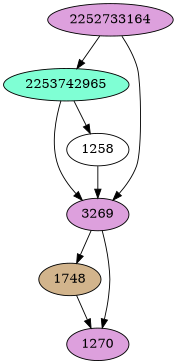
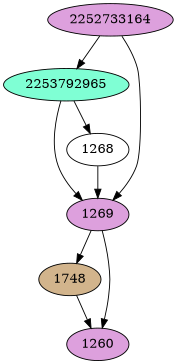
(66, 85) -> (66, 85)
(98, 150) -> (98, 150)
(98, 215) -> (98, 215)
(98, 344) -> (98, 344)
